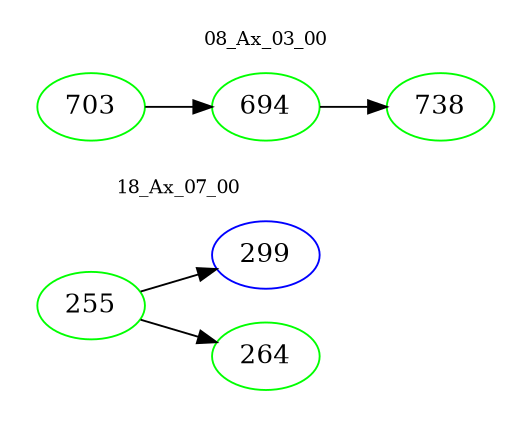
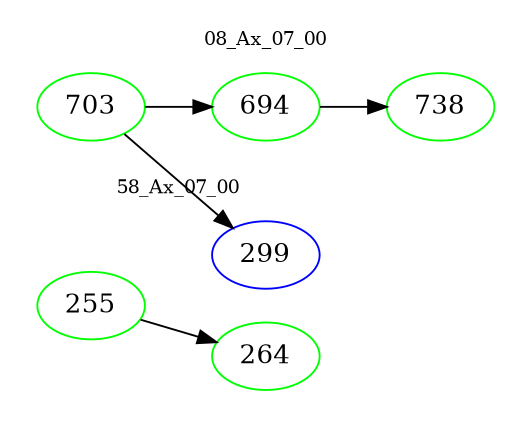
(266, 40) -> (266, 40)
(178, 188) -> (178, 188)
(169, 283) -> (181, 183)
